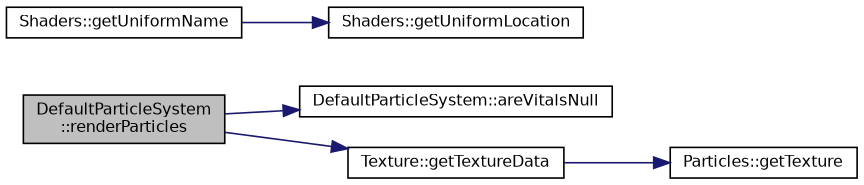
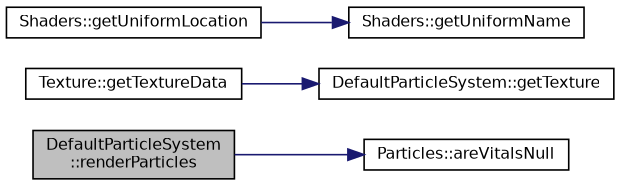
(277, 23) -> (297, 23)
(456, 102) -> (466, 155)
(278, 139) -> none
(764, 163) -> (466, 84)
